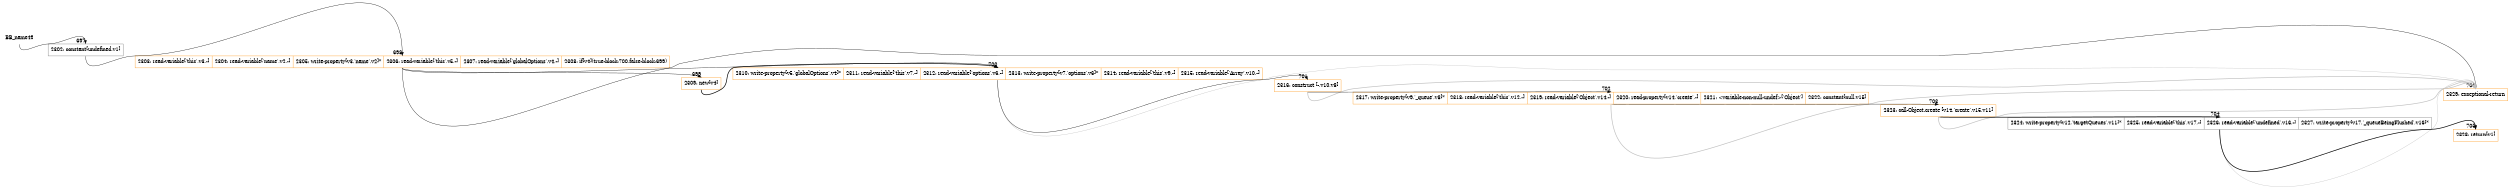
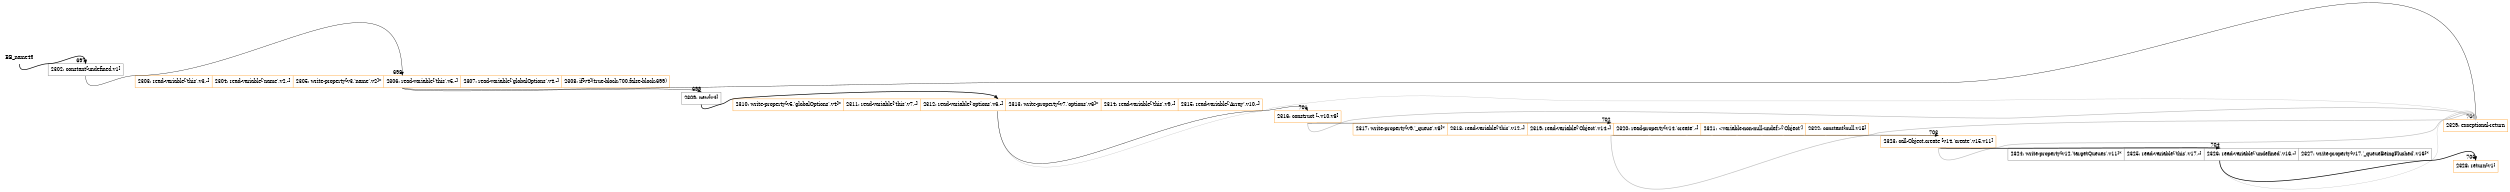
(52, 44) -> (52, 63)
(698, 68) -> none
(701, 83) -> (701, 98)
